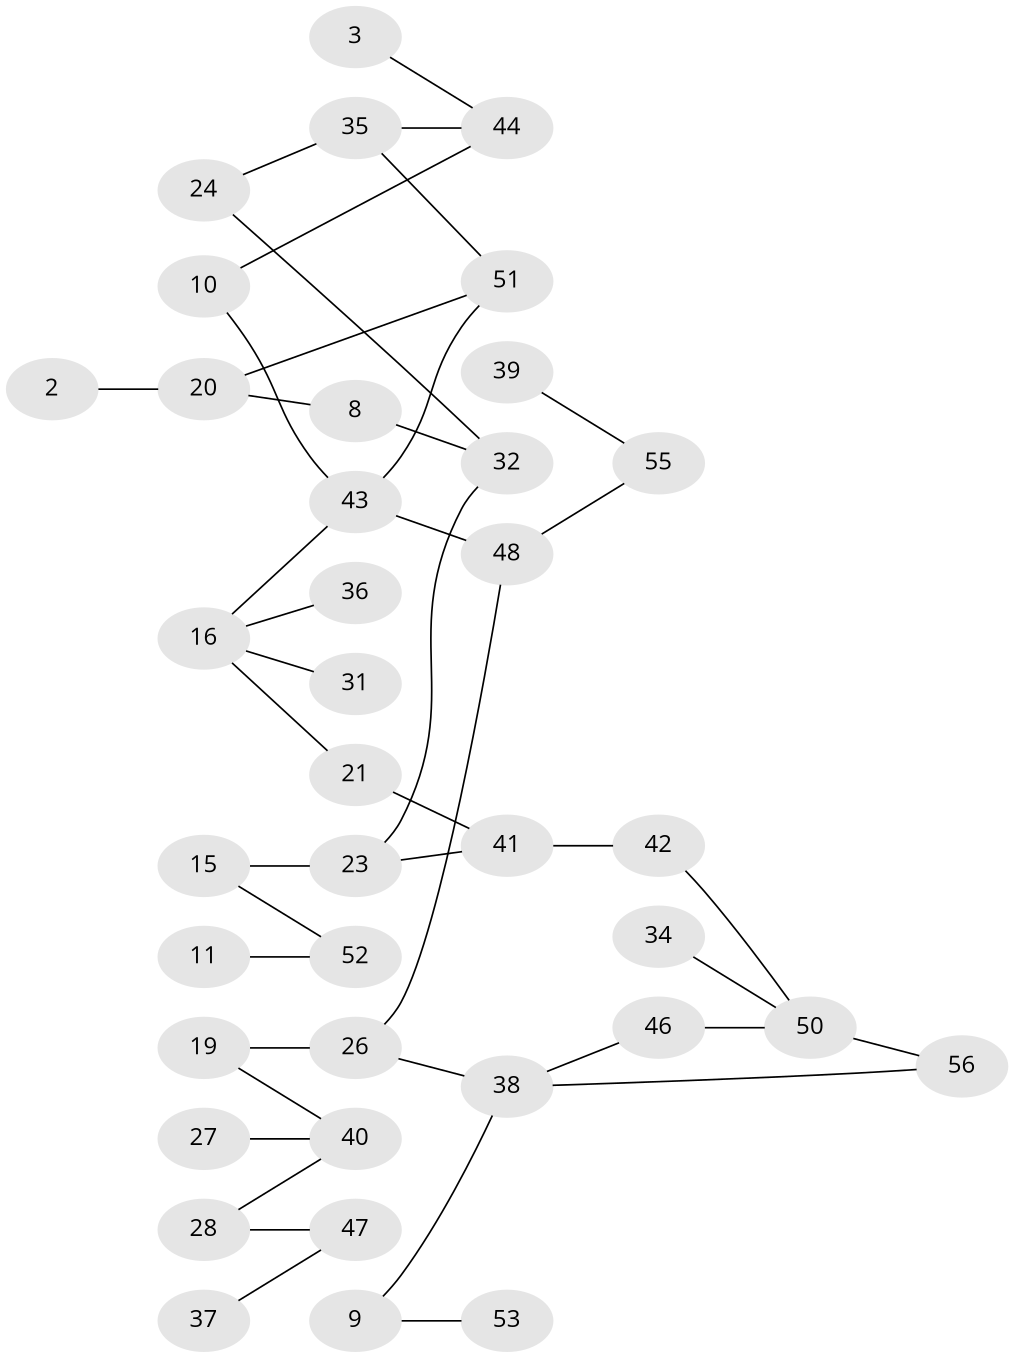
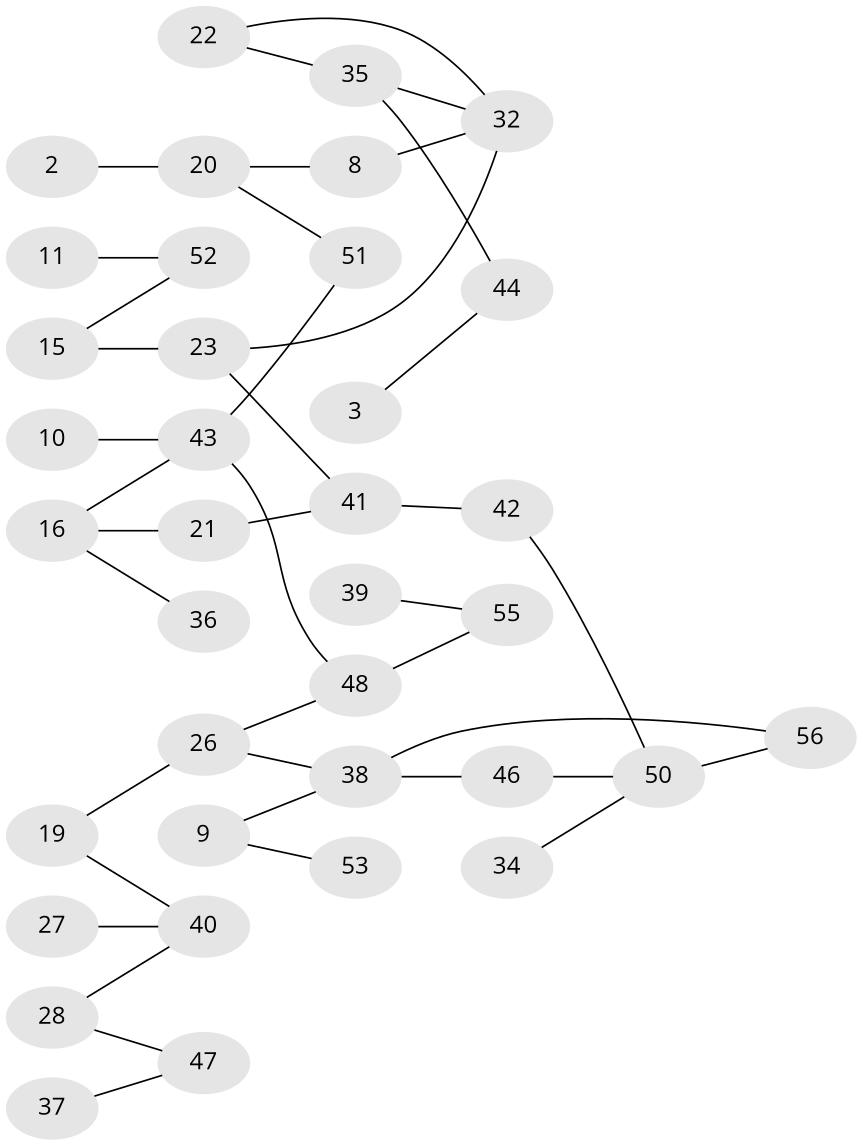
(204, 190) -> (204, 37)
(431, 205) -> (432, 99)
(356, 207) -> none
(355, 684) -> none
